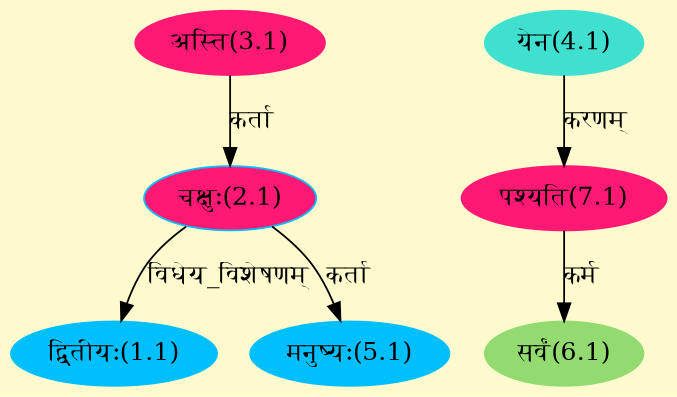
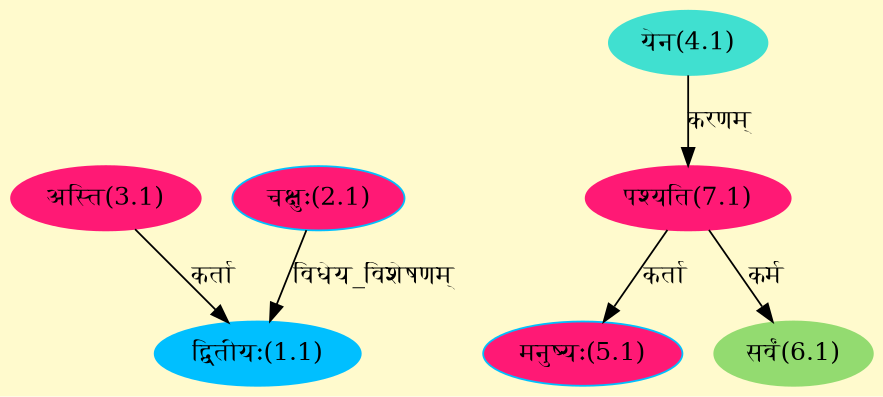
(230, 112) -> (175, 270)
(309, 261) -> (641, 268)
(350, 354) -> (583, 354)
